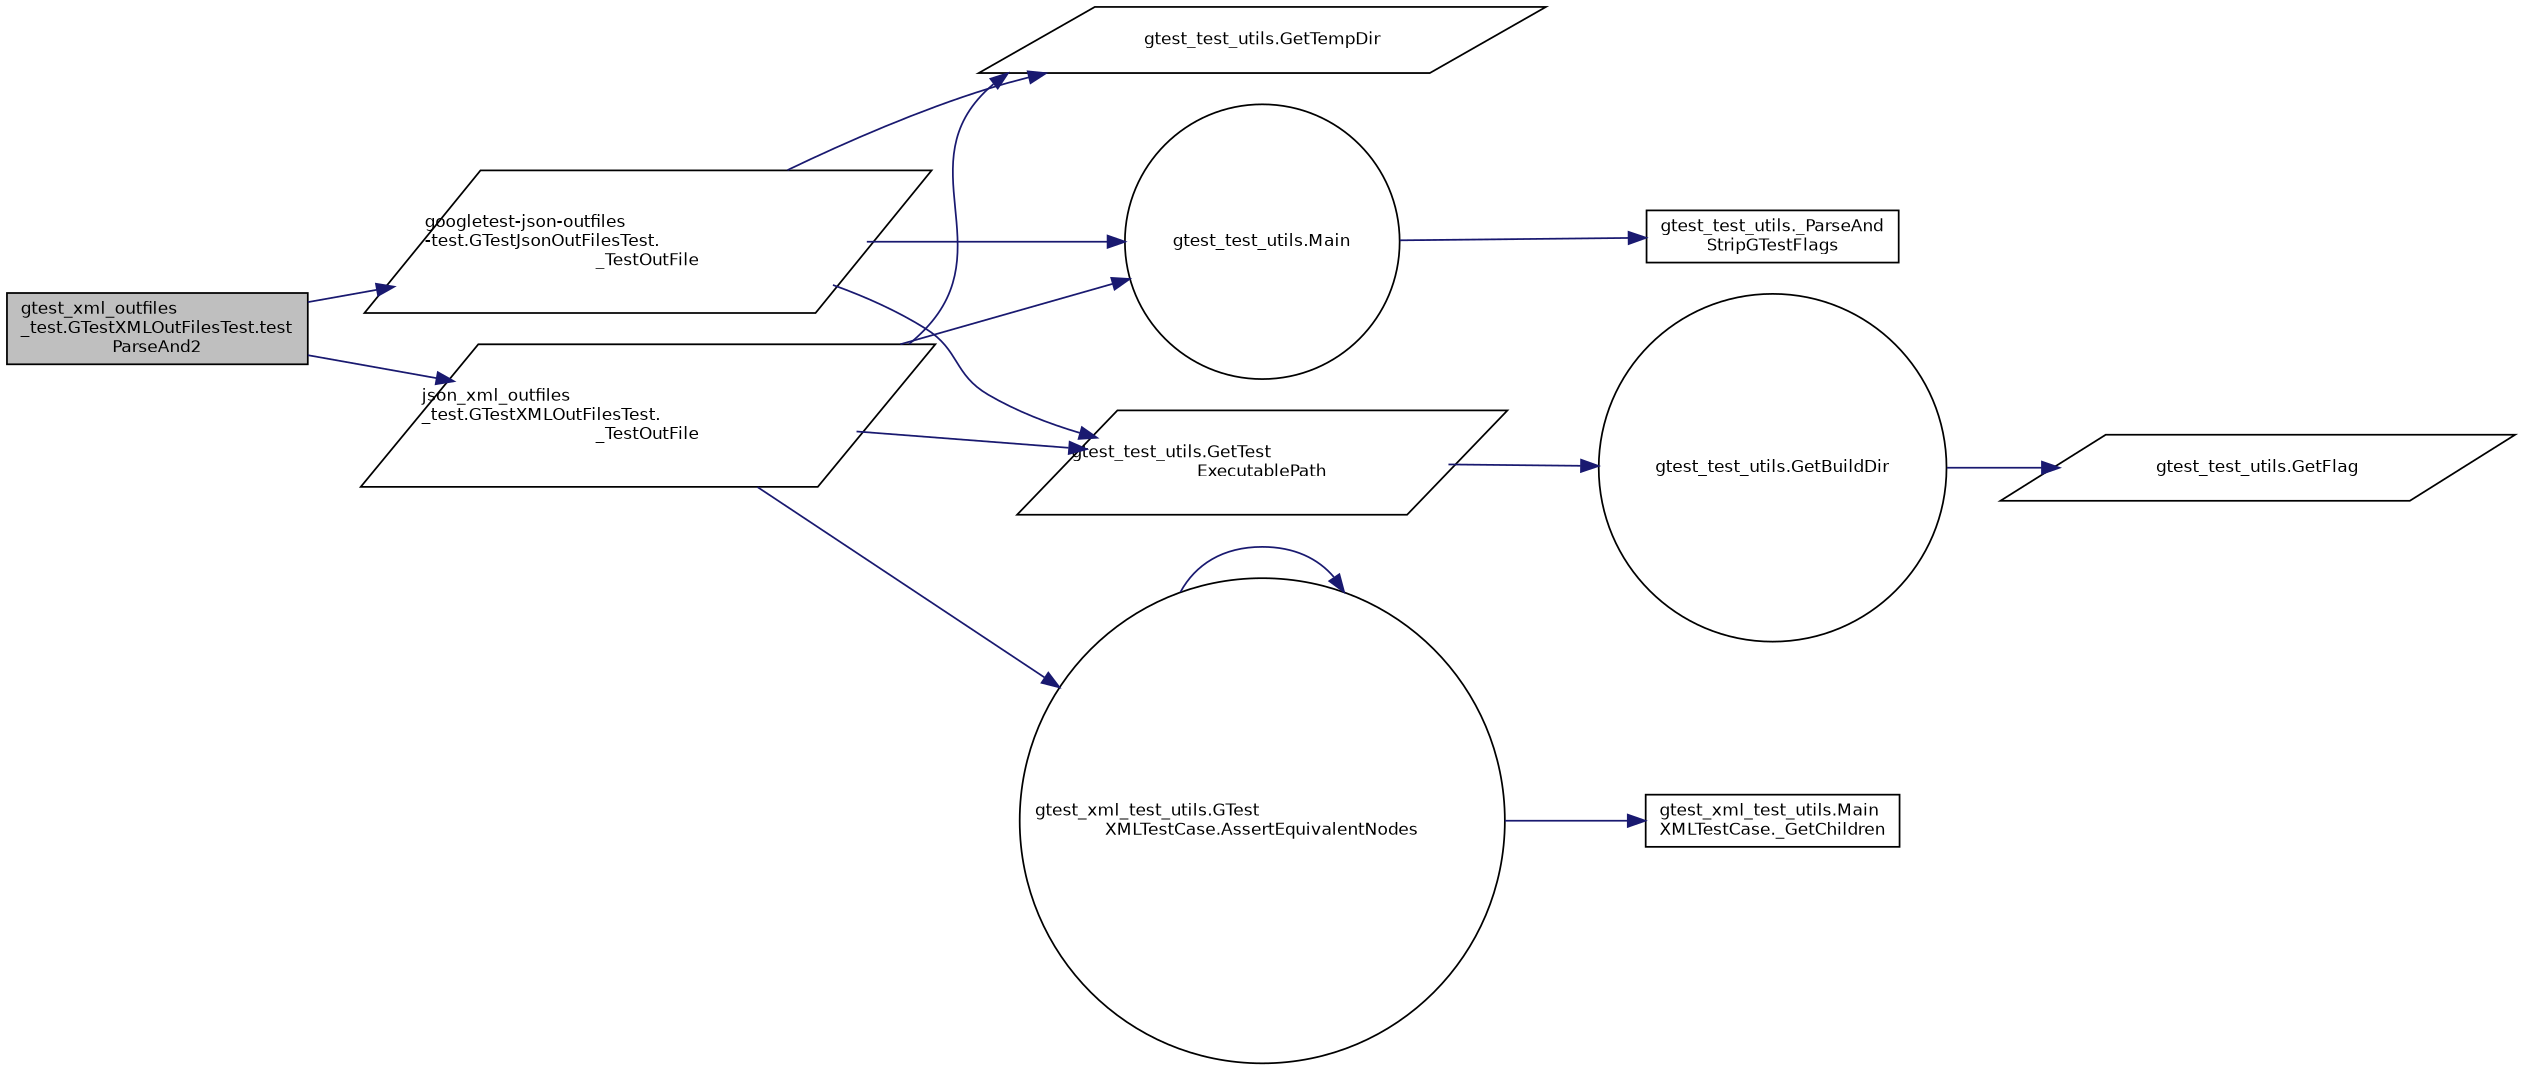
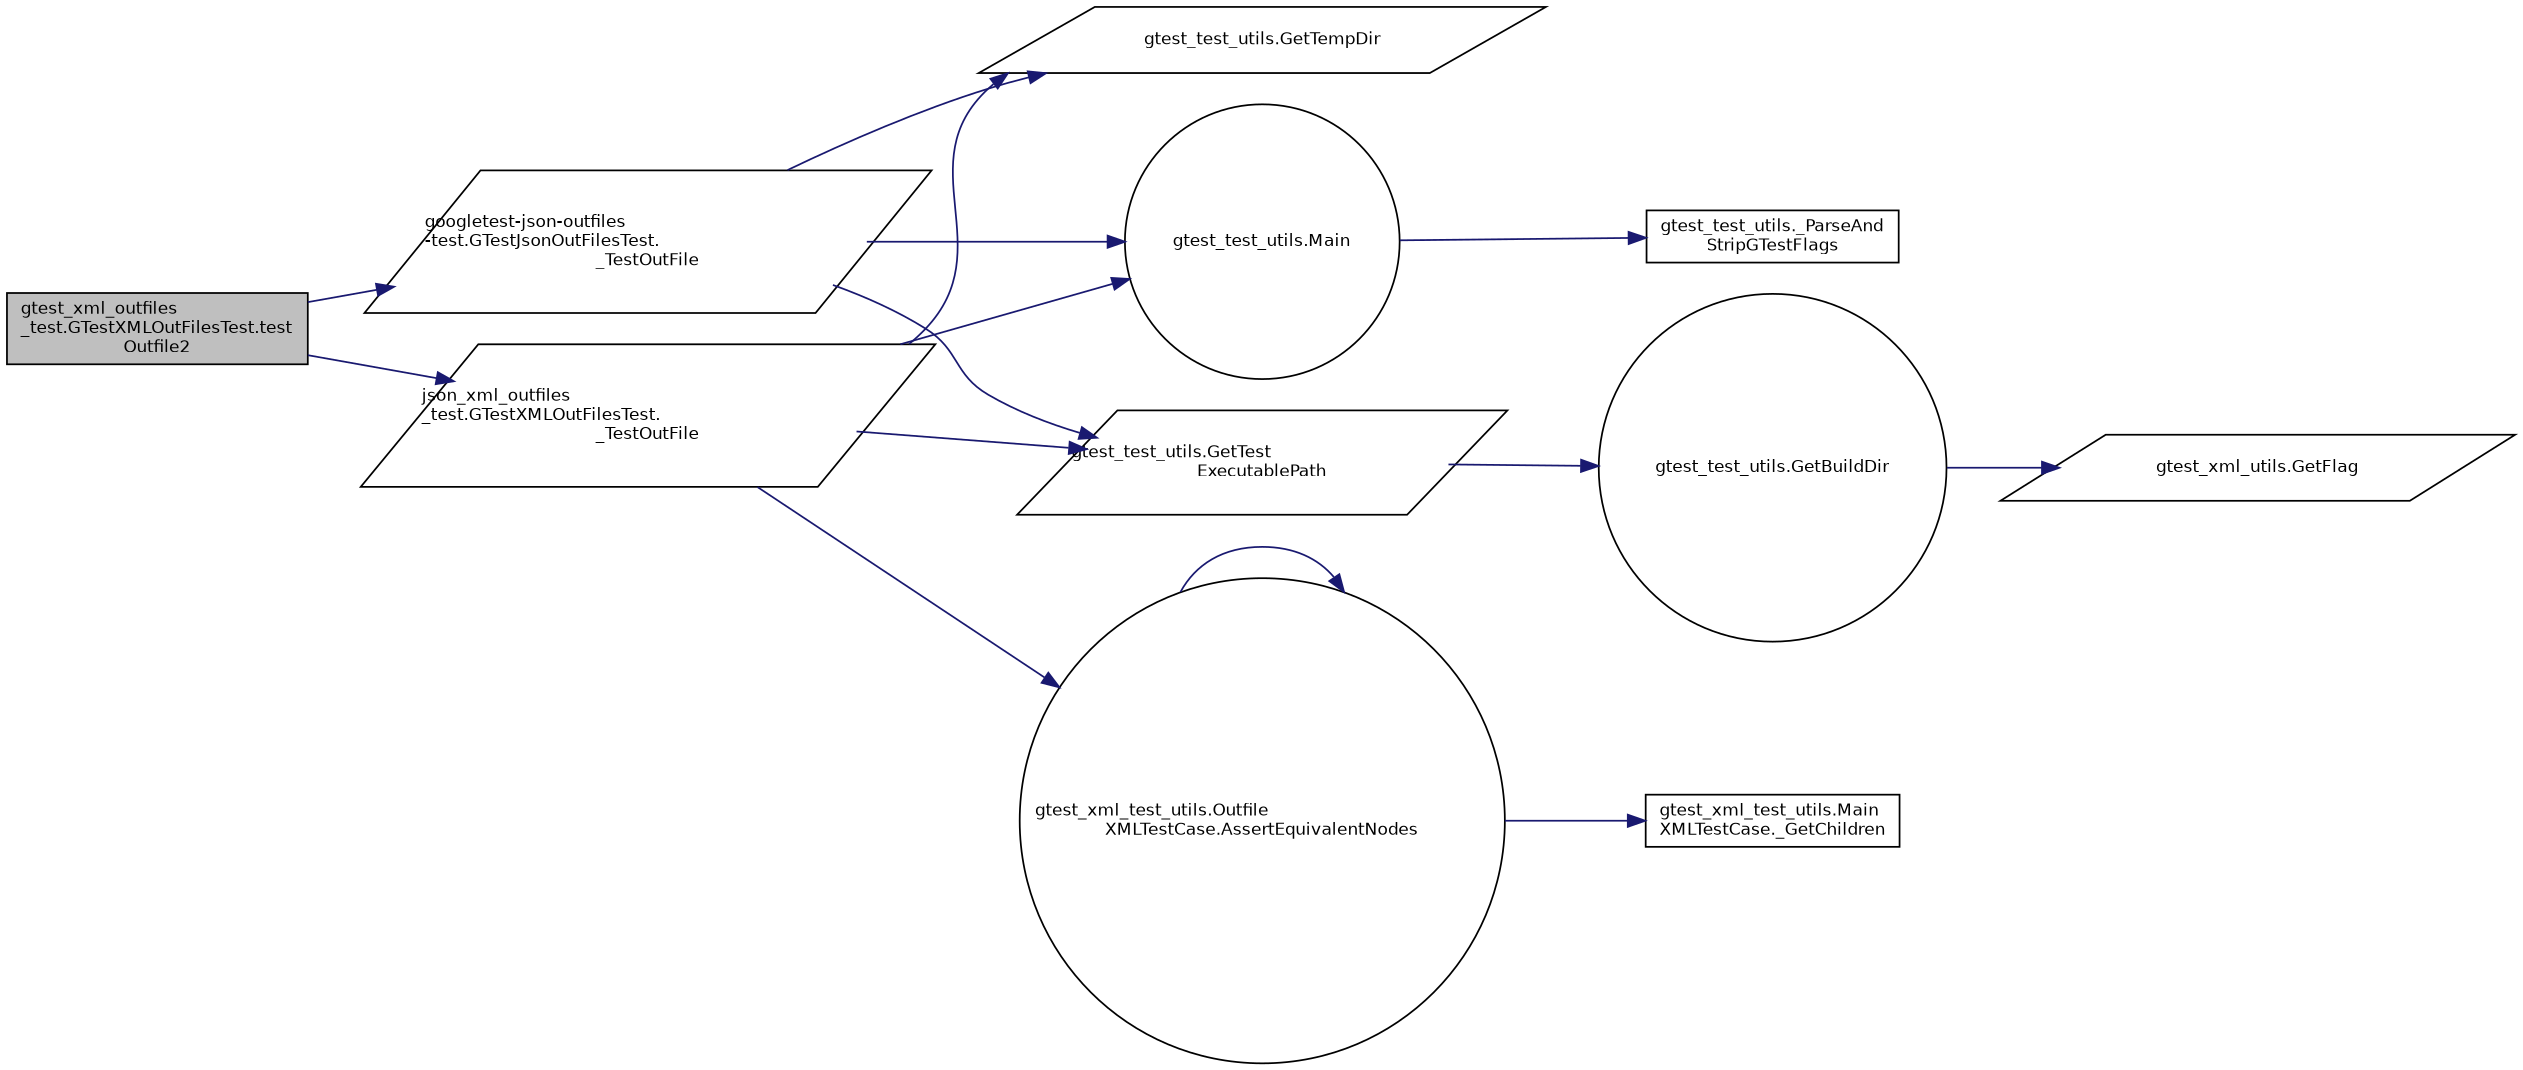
(157, 329) -> (157, 329)
(2258, 468) -> (2258, 468)
(1262, 821) -> (1262, 821)
